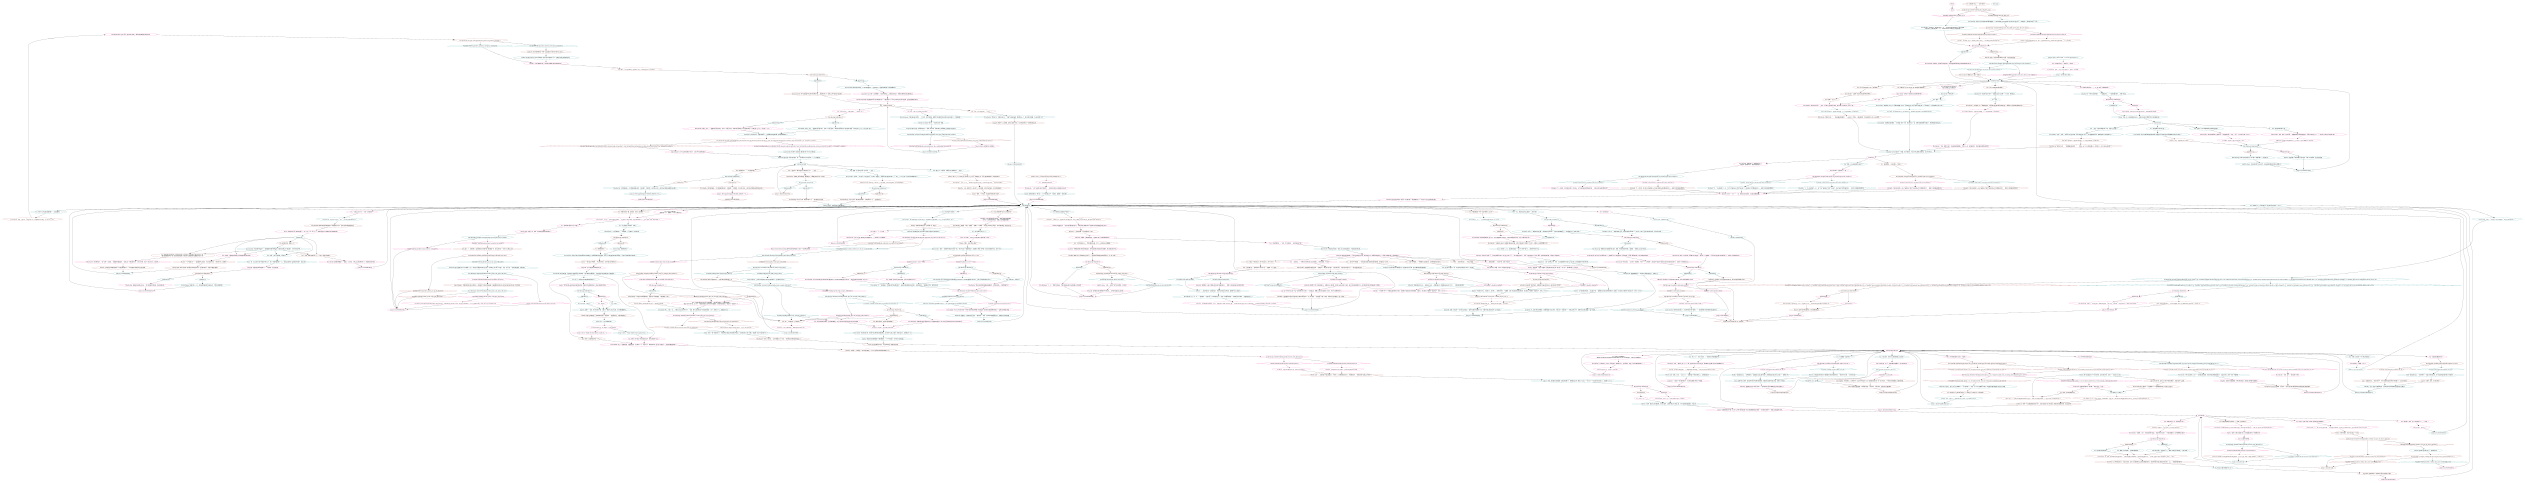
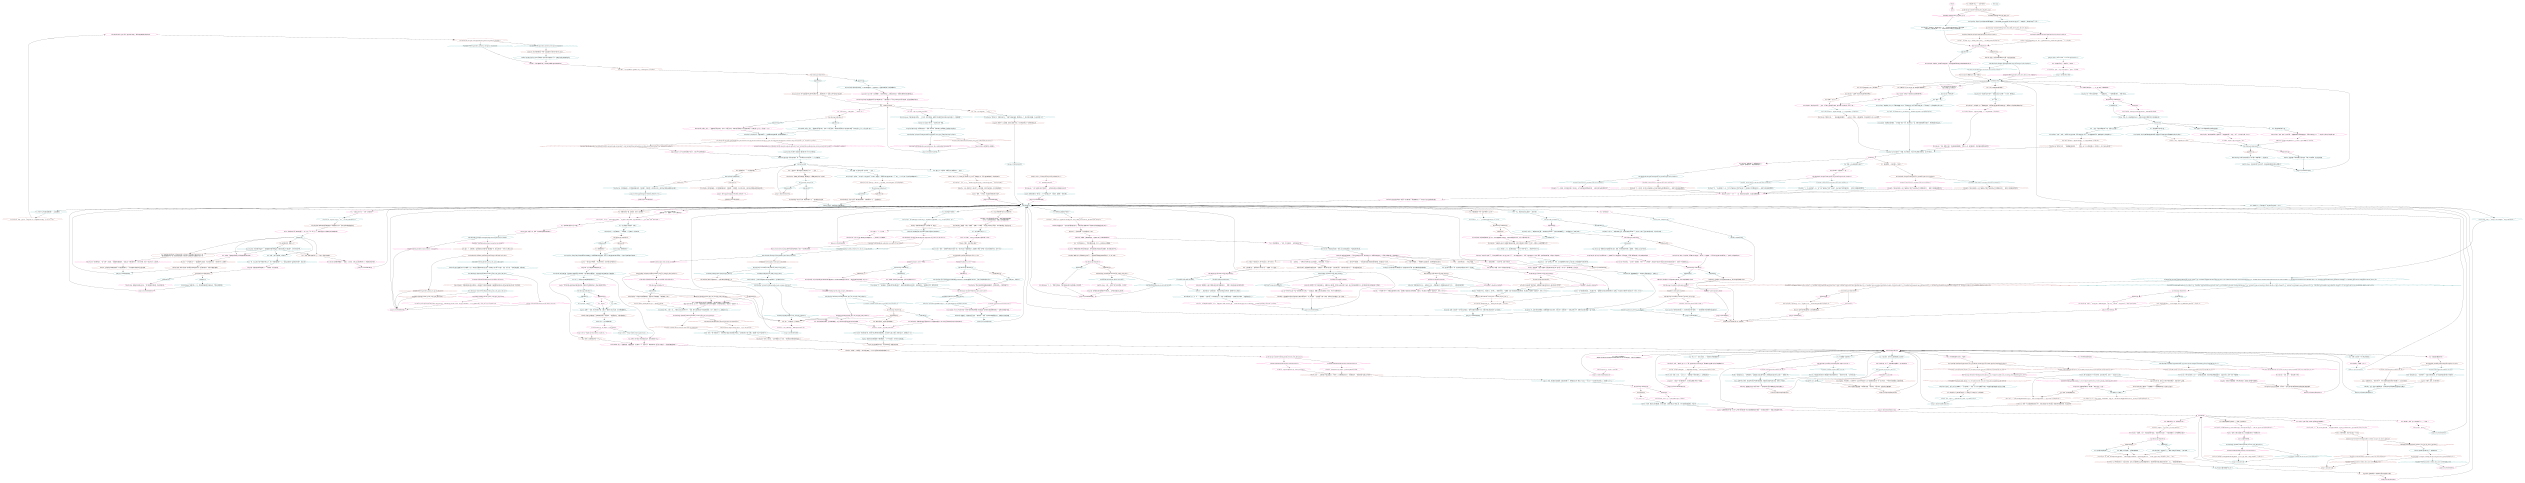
(1618, 363) -> none
